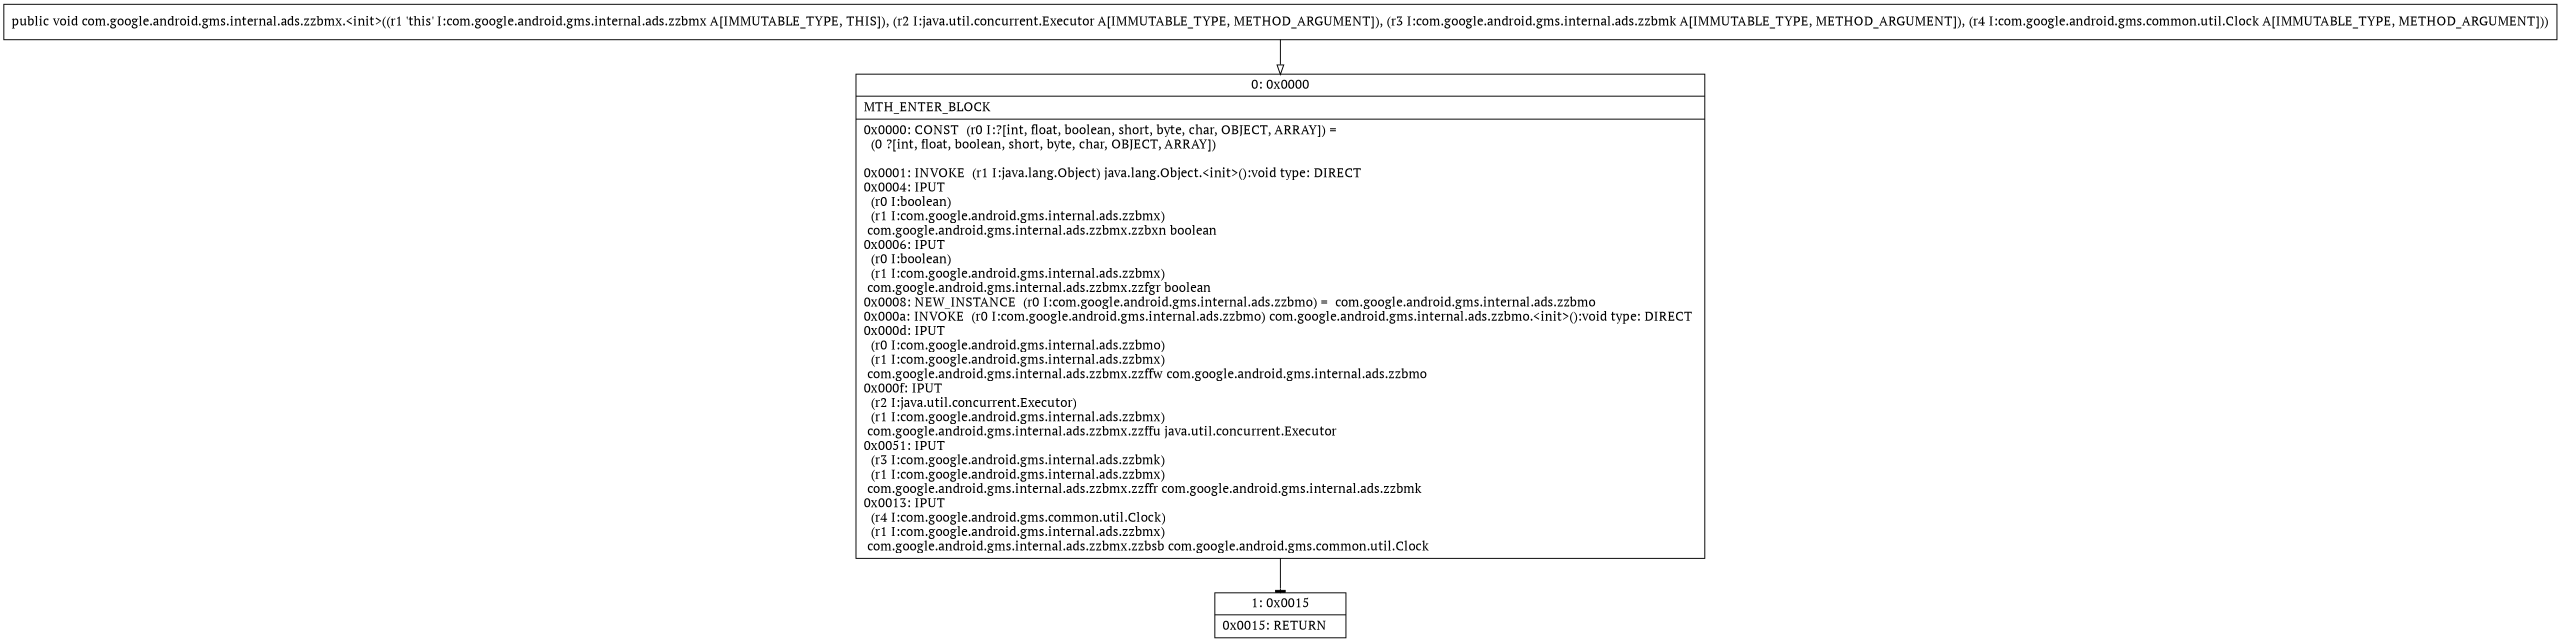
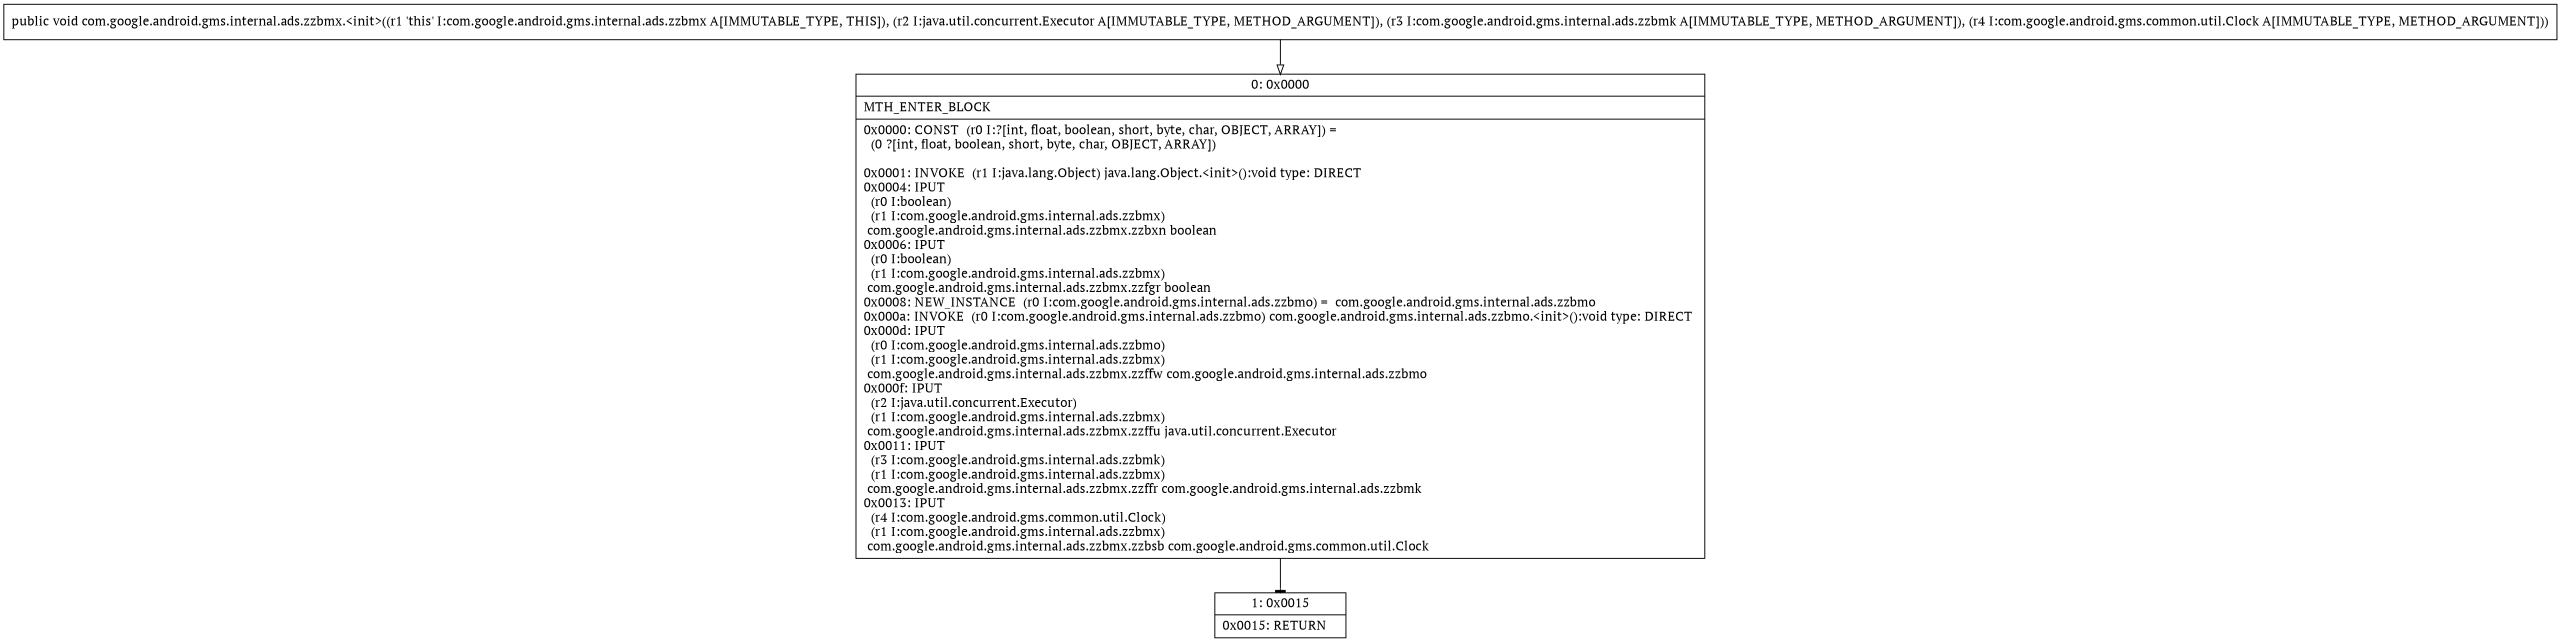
(909, 446) -> (909, 446)
